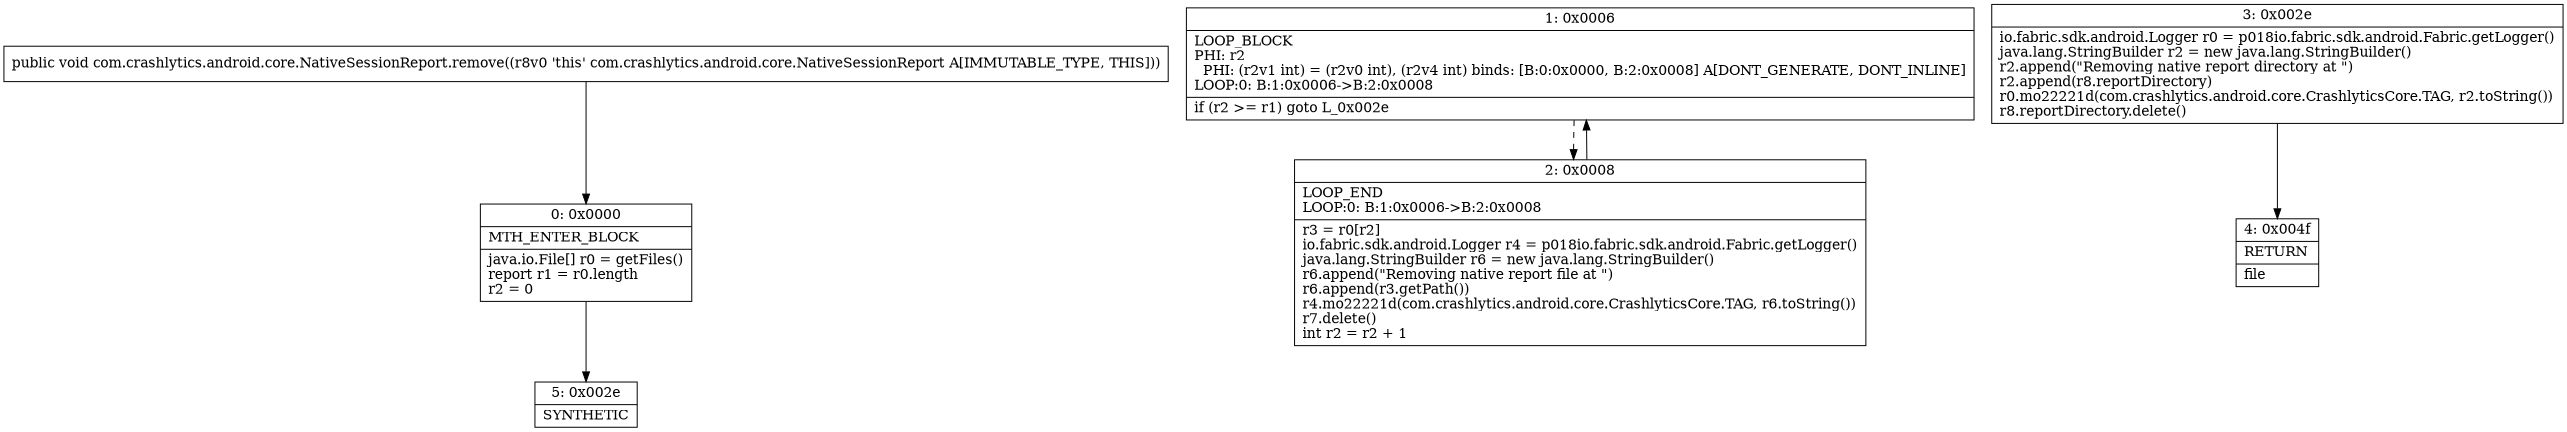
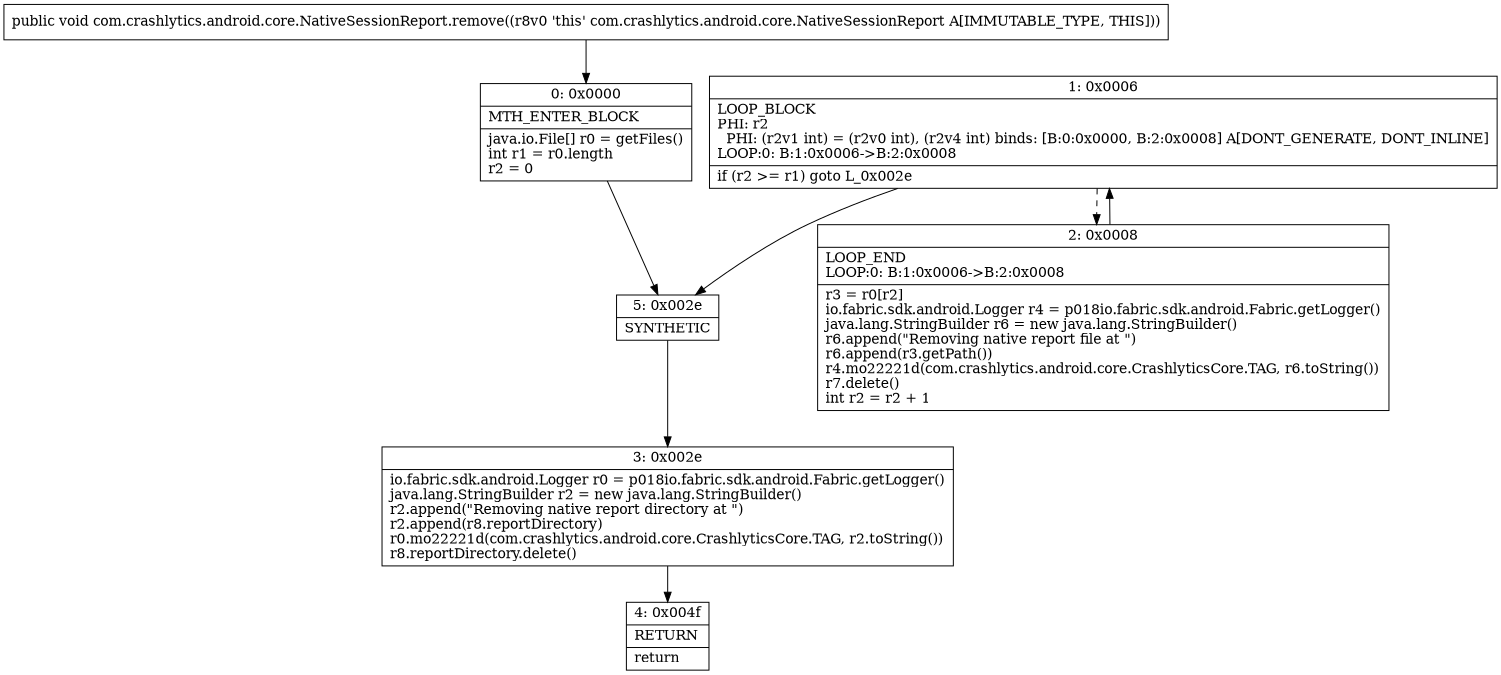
none -> (796, 230)
(563, 275) -> (551, 154)
(2255, 275) -> (657, 658)
none -> (668, 389)
